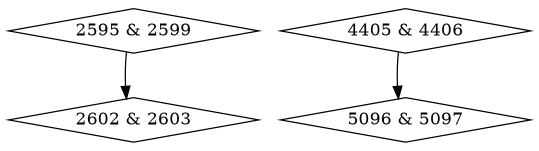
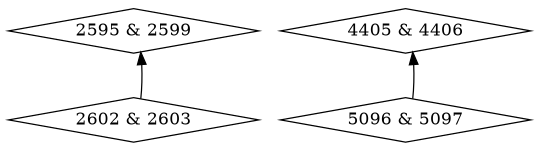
(125, 69) -> (142, 82)
(397, 69) -> (414, 82)
